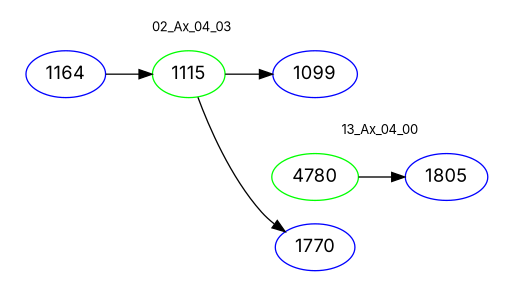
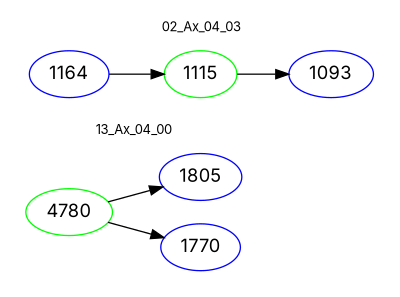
(315, 74) -> (331, 74)
(229, 165) -> (130, 228)
